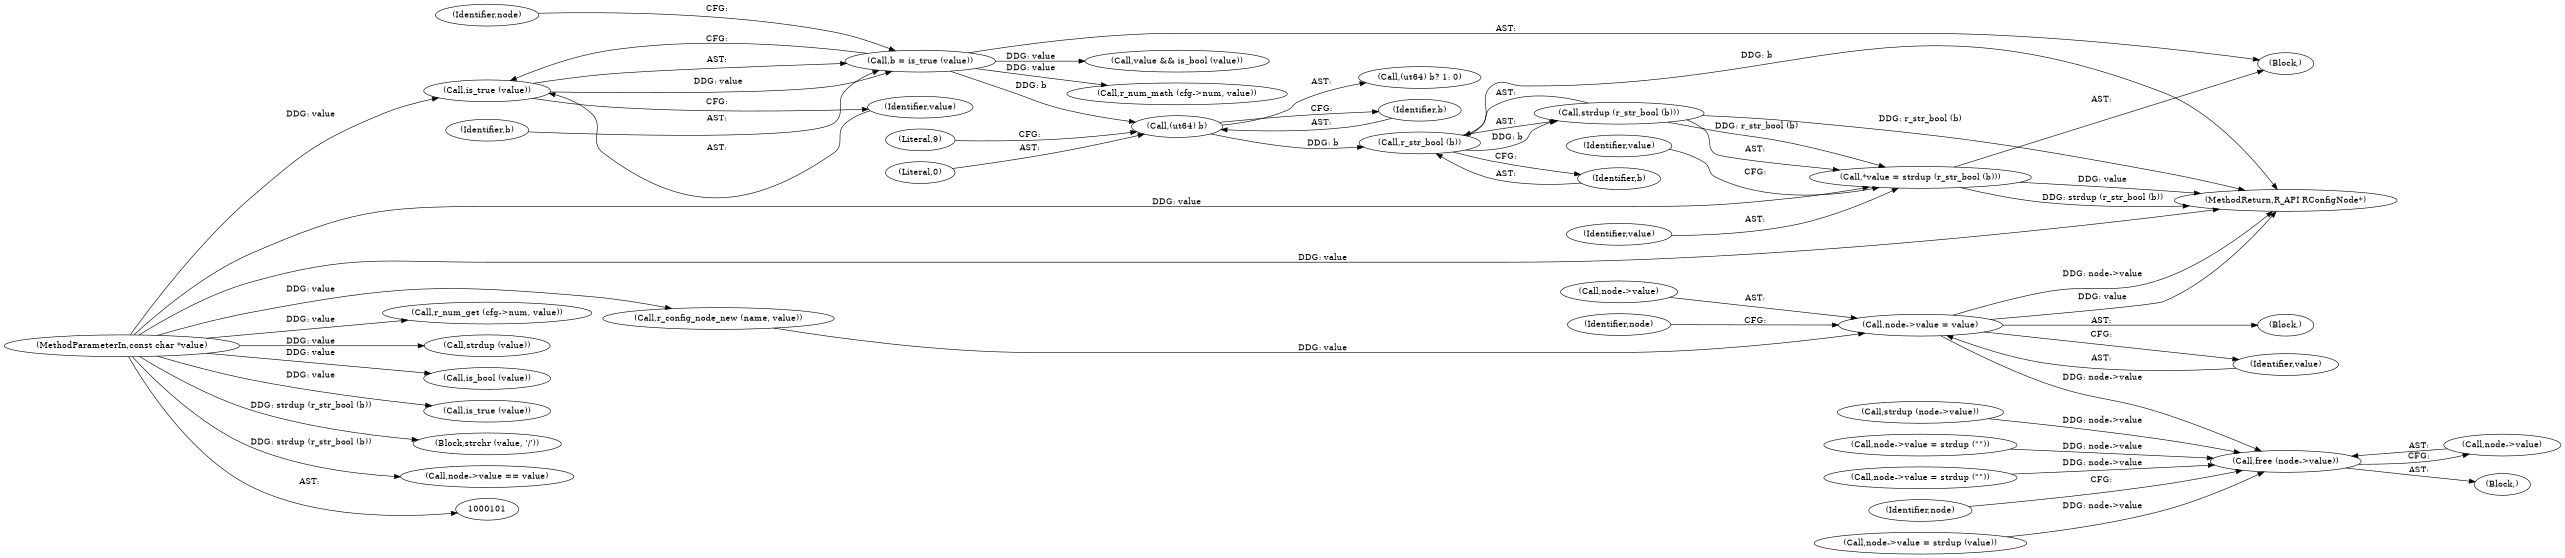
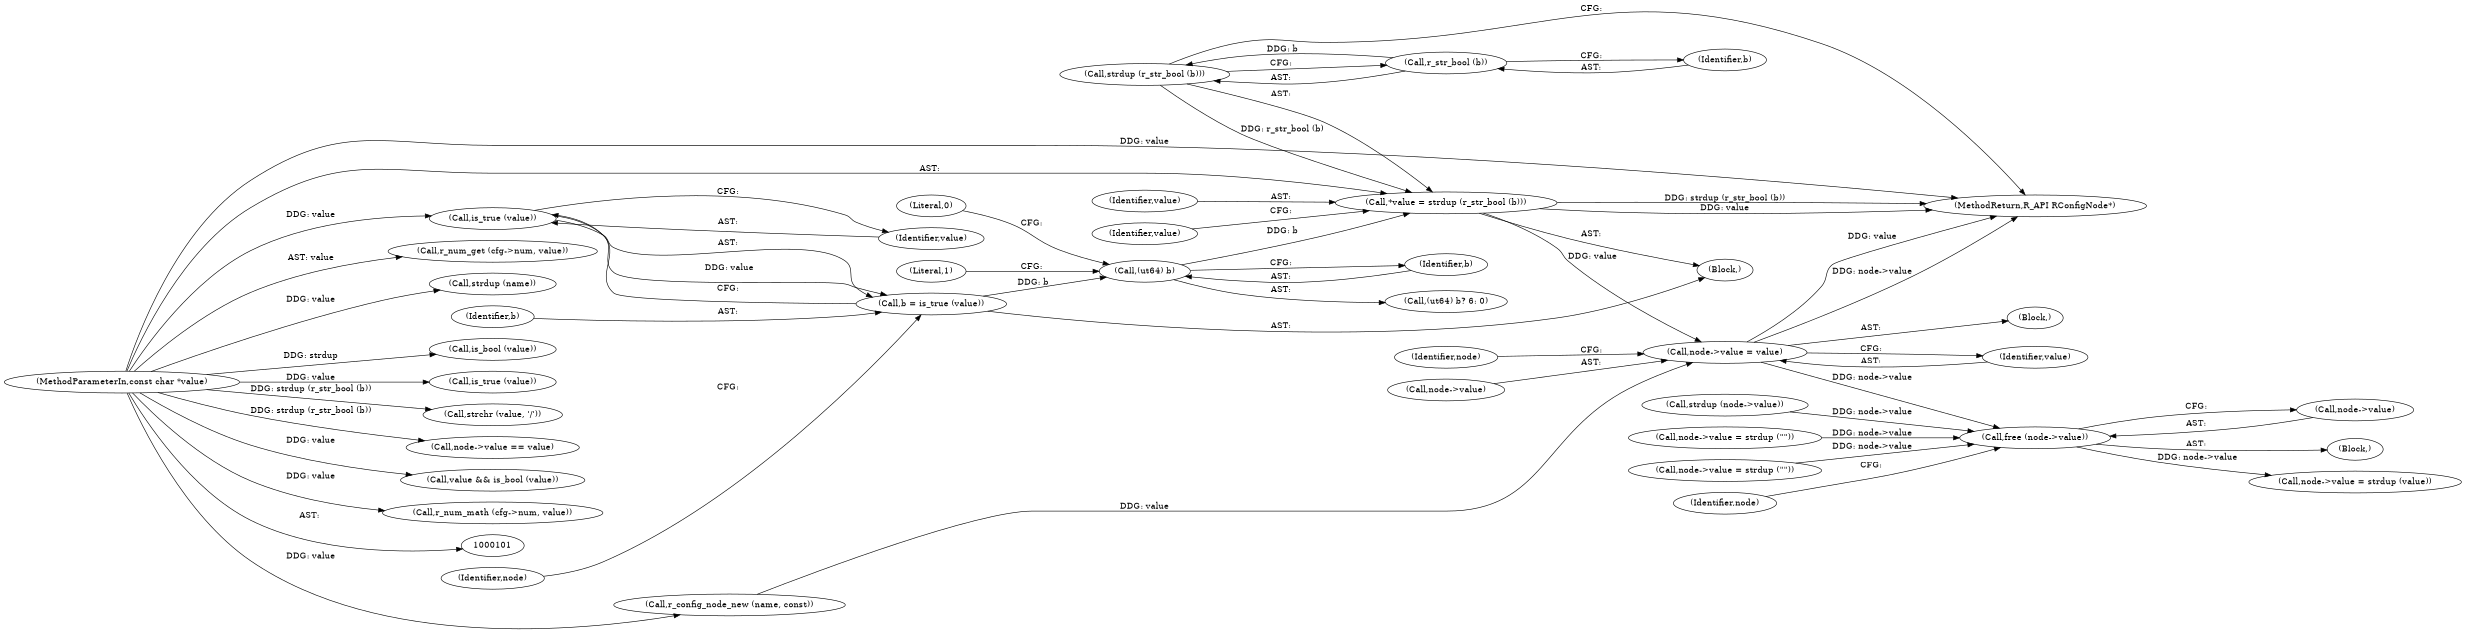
(1871, 50) -> none
(1037, 61) -> (268, 450)
(1038, 77) -> (243, 477)
(1420, 78) -> (1446, 302)
(1507, 93) -> (1283, 63)
(1920, 119) -> (1593, 9)
(920, 140) -> (931, 271)
(1284, 146) -> (1293, 243)
(1031, 148) -> (1033, 223)
(1177, 202) -> (931, 169)
none -> (1588, 277)
(311, 319) -> (311, 258)
(718, 319) -> (730, 605)
(487, 346) -> (493, 284)
(311, 353) -> (311, 356)
(487, 444) -> (493, 415)
(2136, 517) -> (2170, 464)
